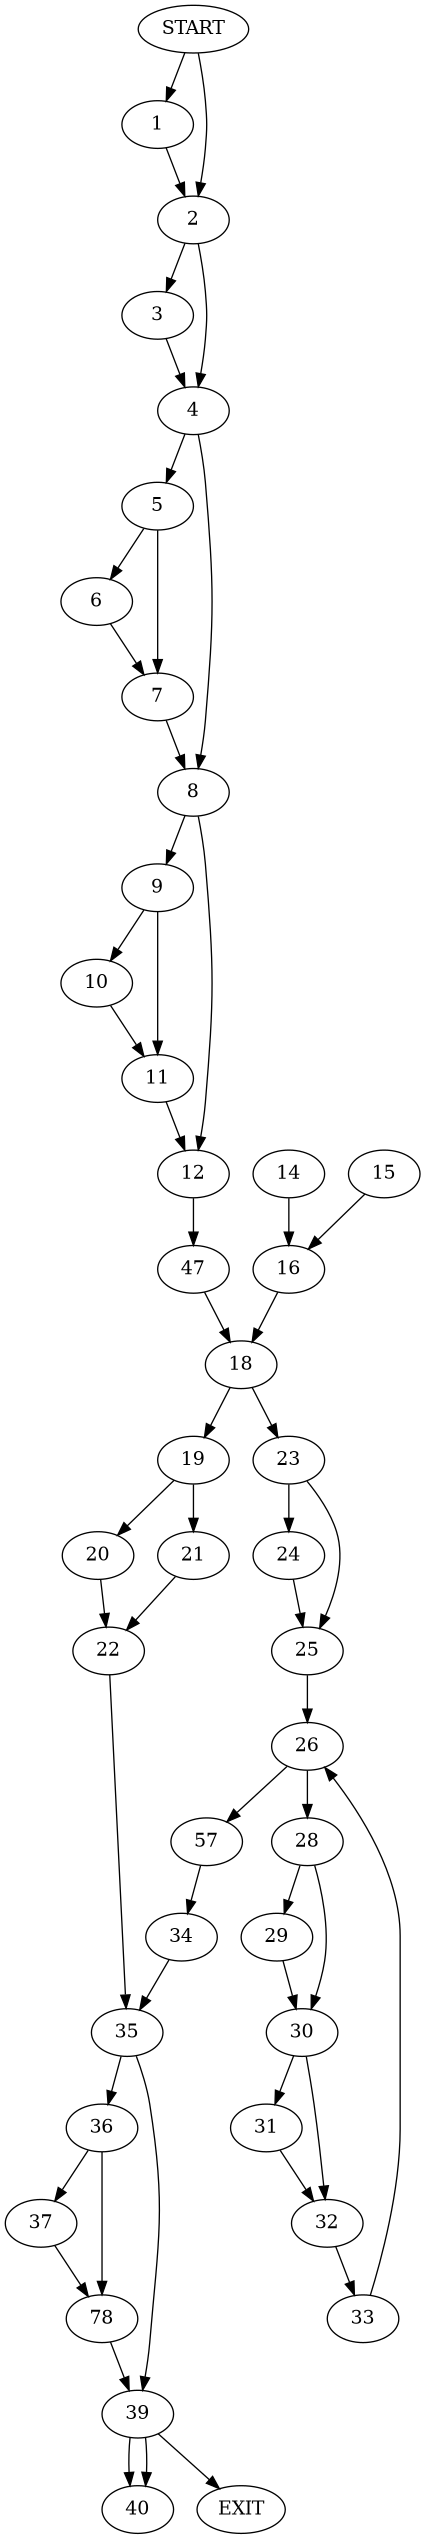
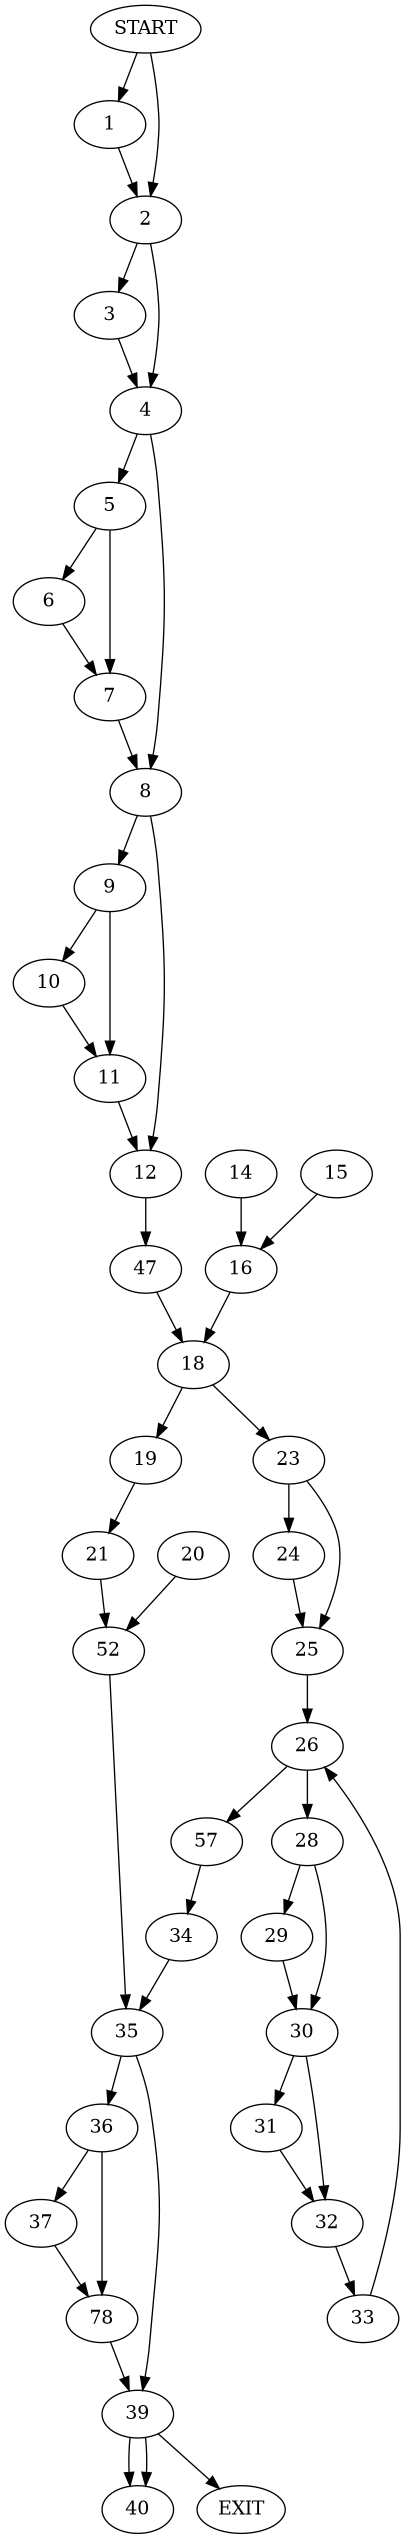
(151, 1503) -> none
(109, 1651) -> (109, 1651)
